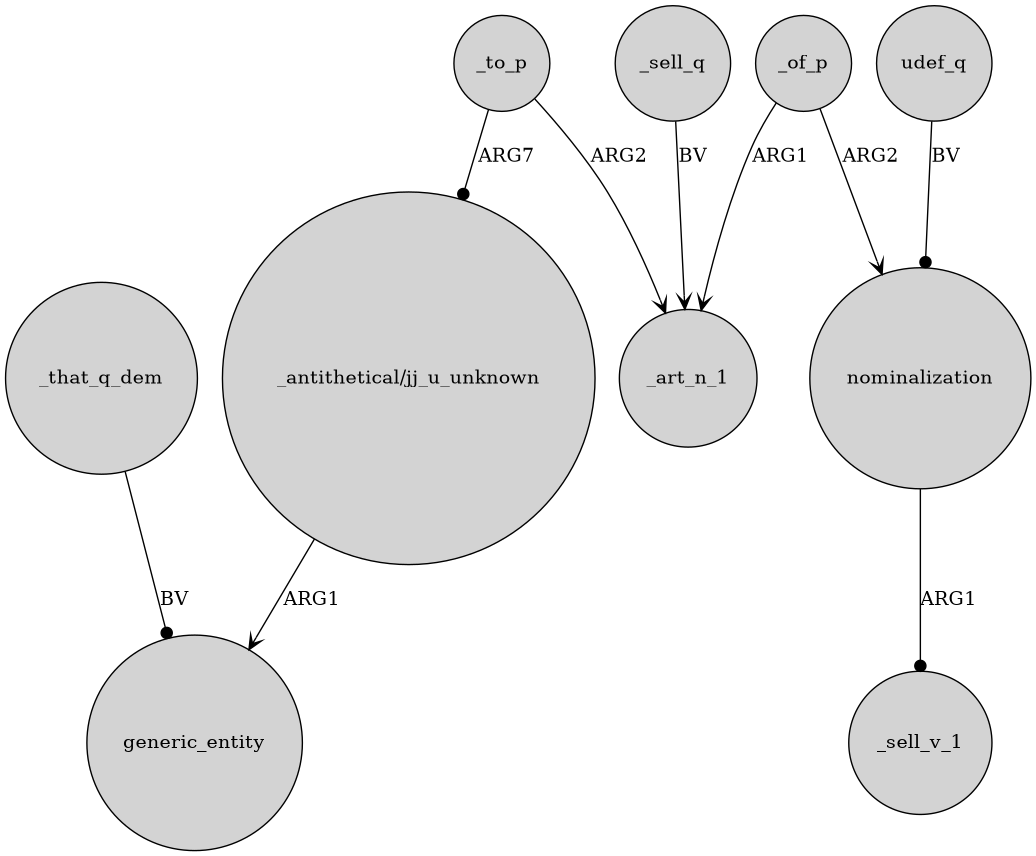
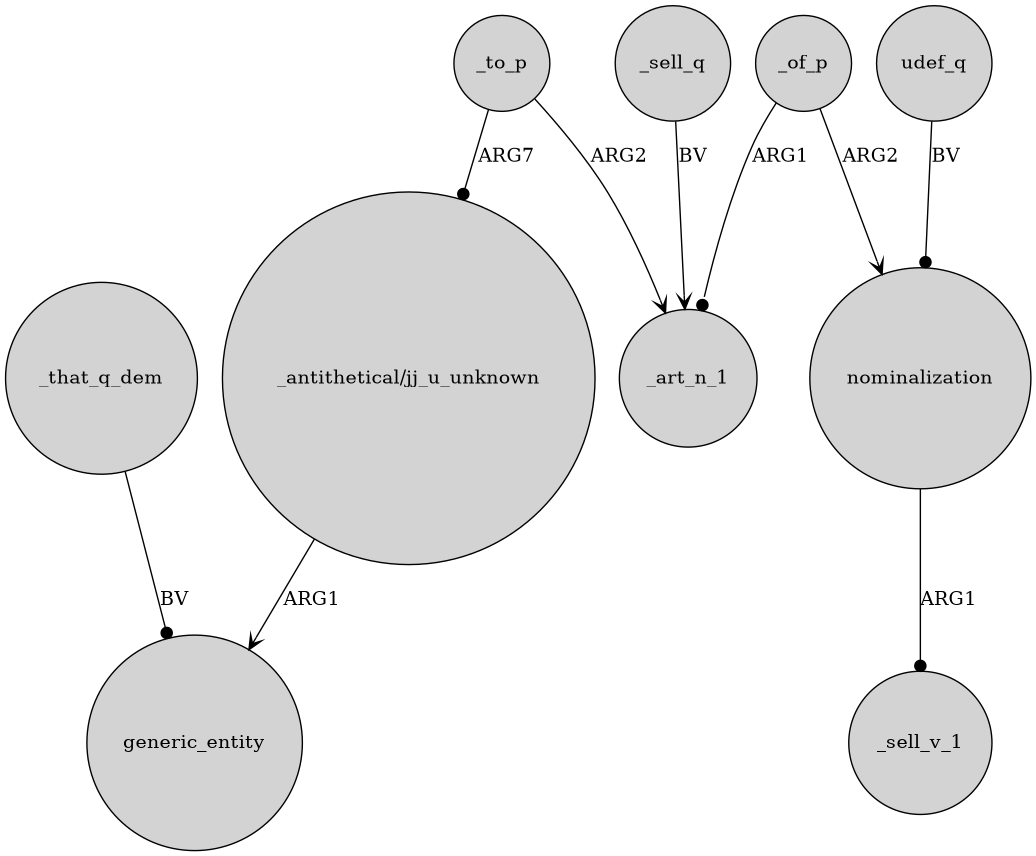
(733, 197) -> (733, 197)
